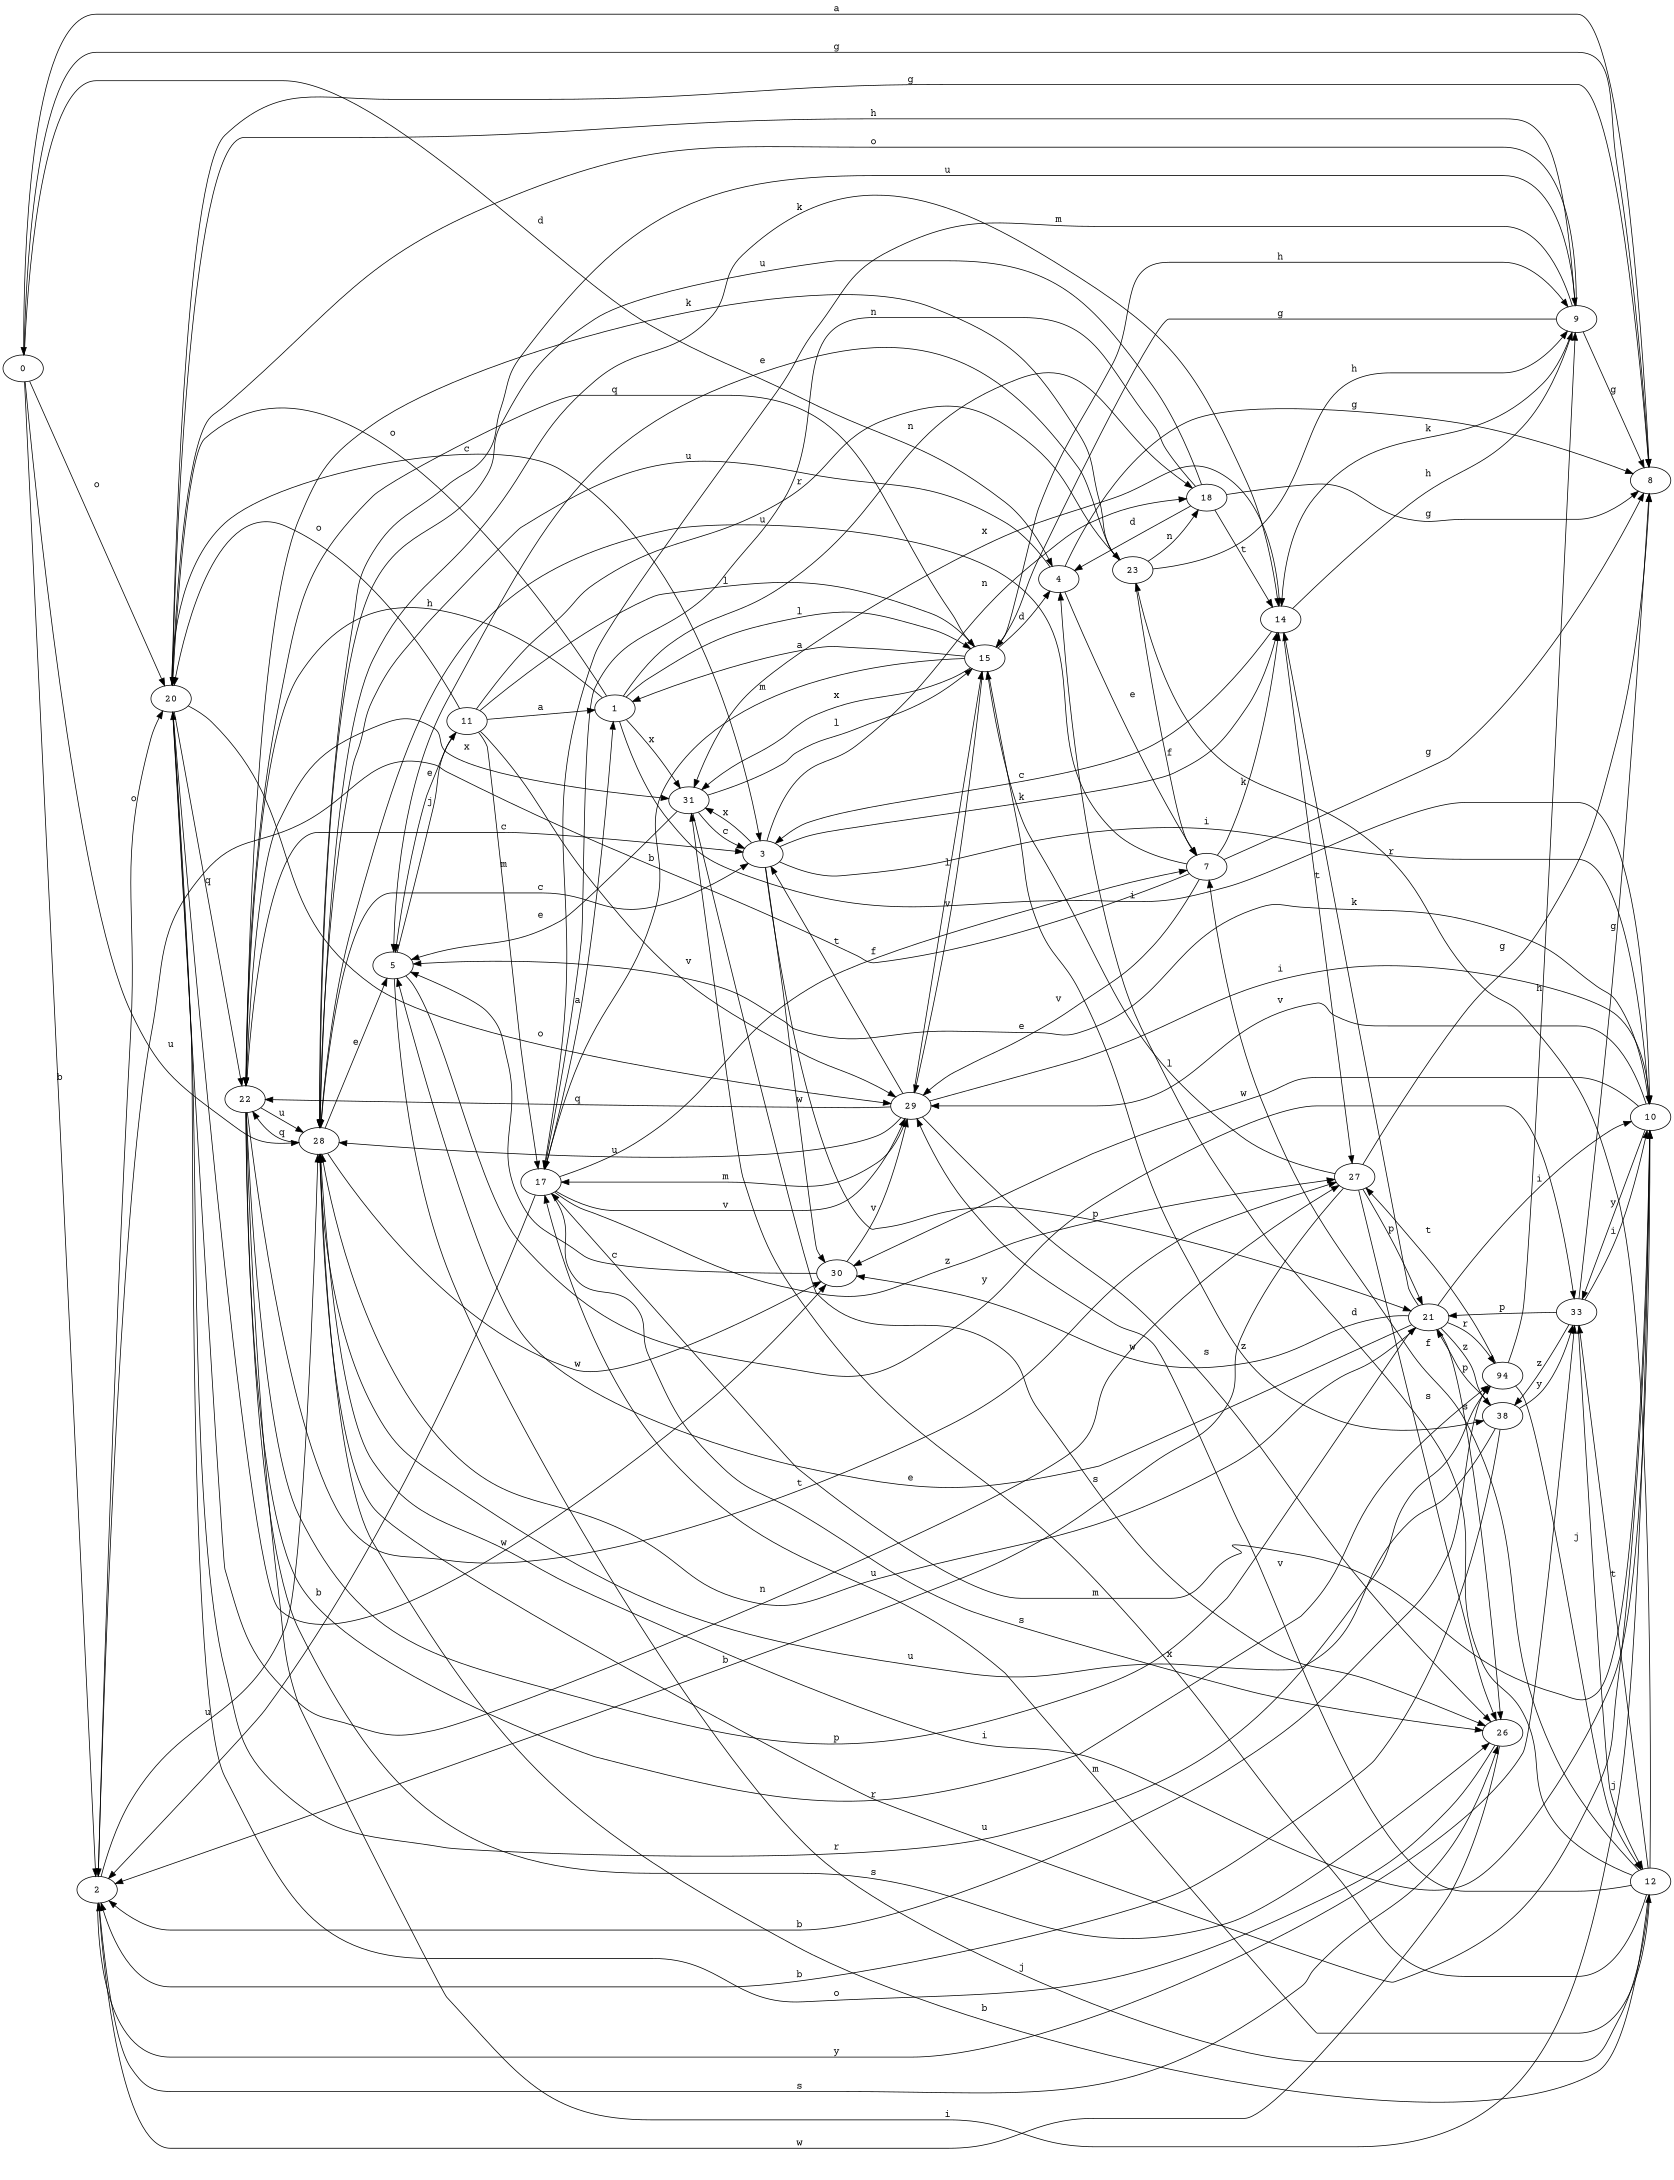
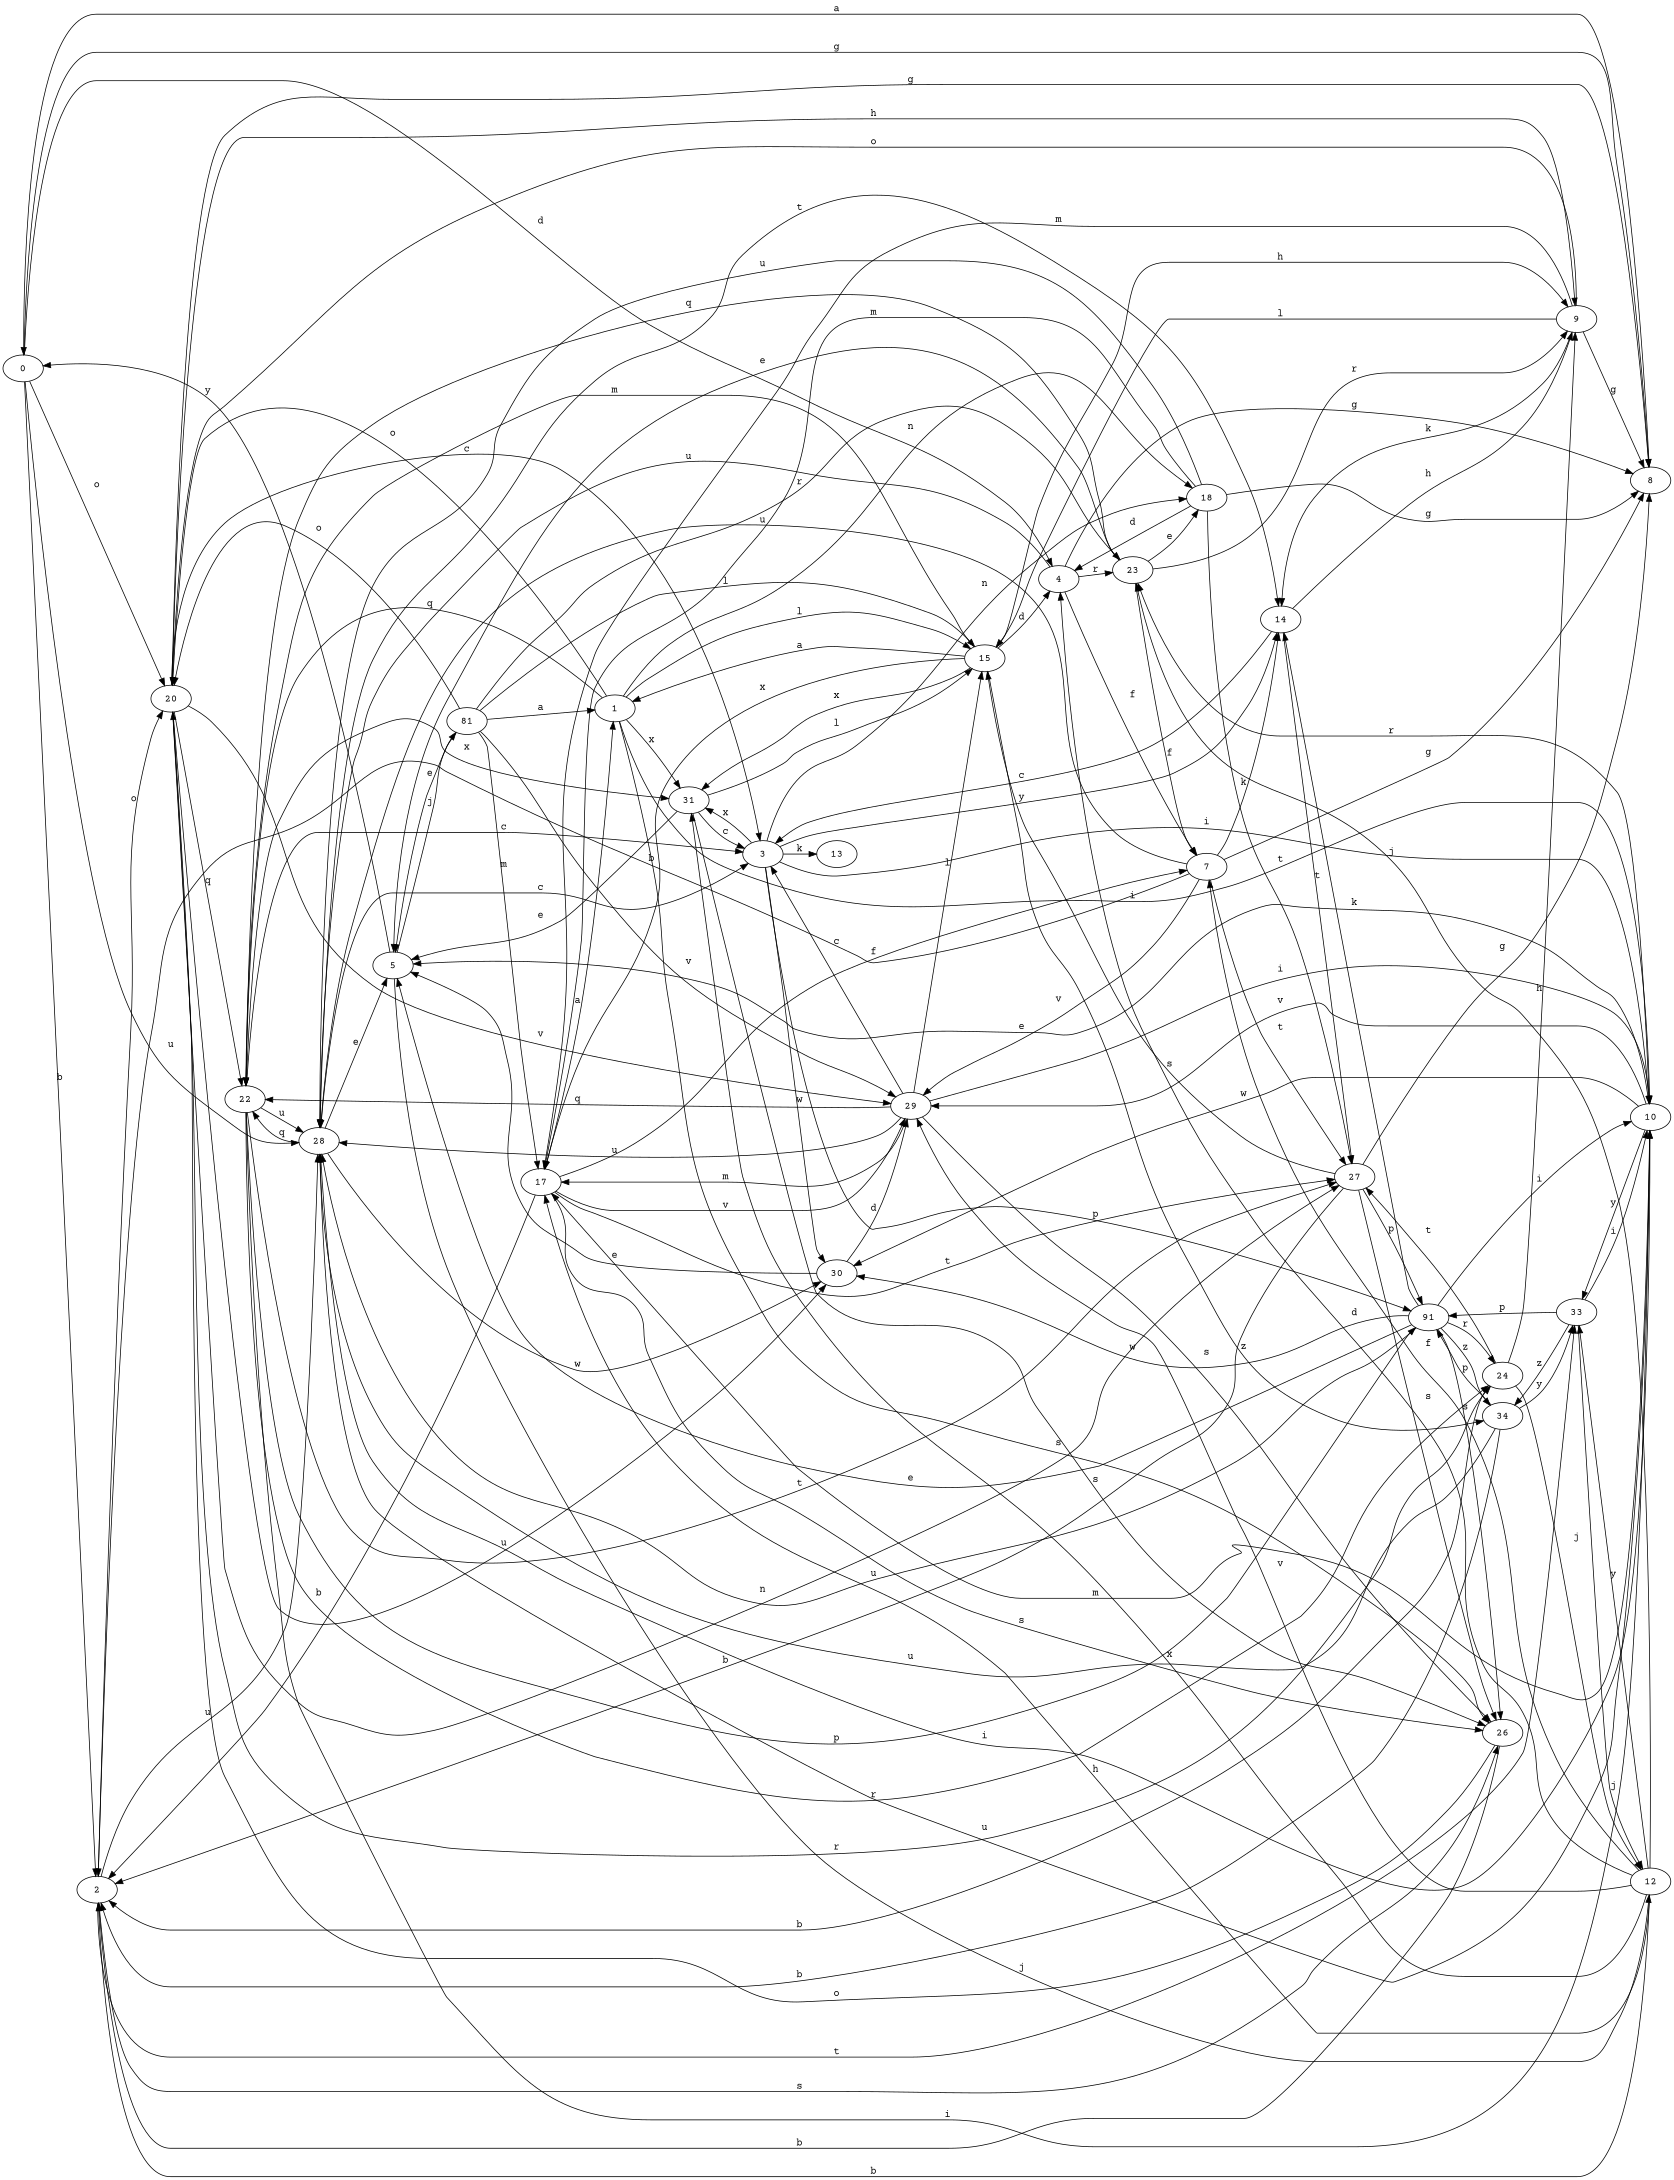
(800, 207) -> (800, 207)
(655, 223) -> none
(689, 303) -> (689, 303)
(874, 312) -> (874, 312)
(1281, 313) -> (1281, 313)
(1355, 369) -> (1355, 369)
(615, 390) -> (615, 390)
(1170, 536) -> (1170, 536)
(995, 541) -> none
(1242, 555) -> (1250, 840)
none -> (1092, 575)
(430, 603) -> (430, 603)
(763, 687) -> (763, 687)
(1133, 695) -> (1133, 695)
(467, 721) -> (467, 721)
none -> (1508, 736)
(1022, 797) -> (1022, 797)
(1392, 851) -> (1392, 851)
none -> (837, 854)
(956, 879) -> none
(1620, 901) -> none
(837, 941) -> (837, 941)
(541, 1034) -> (541, 1034)
none -> (1262, 1034)
(1170, 1064) -> (1170, 1064)
(874, 1208) -> (874, 1208)
(615, 1255) -> (615, 1255)
(948, 1261) -> (948, 1261)
(974, 1314) -> (302, 586)
(1429, 1317) -> (1429, 1317)
(1503, 1376) -> (1503, 1376)
(1503, 1416) -> (1503, 1416)
(504, 1543) -> (504, 1543)
(1614, 1574) -> (1614, 1574)
(1096, 1769) -> (1096, 1769)
(609, 1871) -> (847, 1396)
(811, 1953) -> (882, 2177)
(837, 2051) -> (837, 2051)
(800, 2143) -> (800, 2143)
